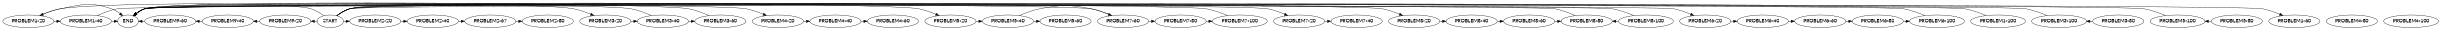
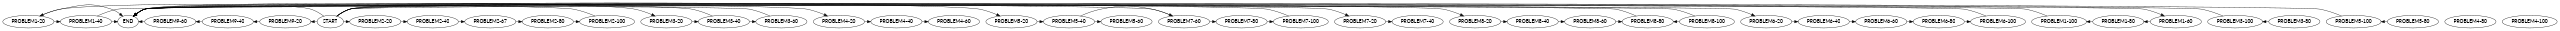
none -> (607, 22)
none -> (2118, 22)
